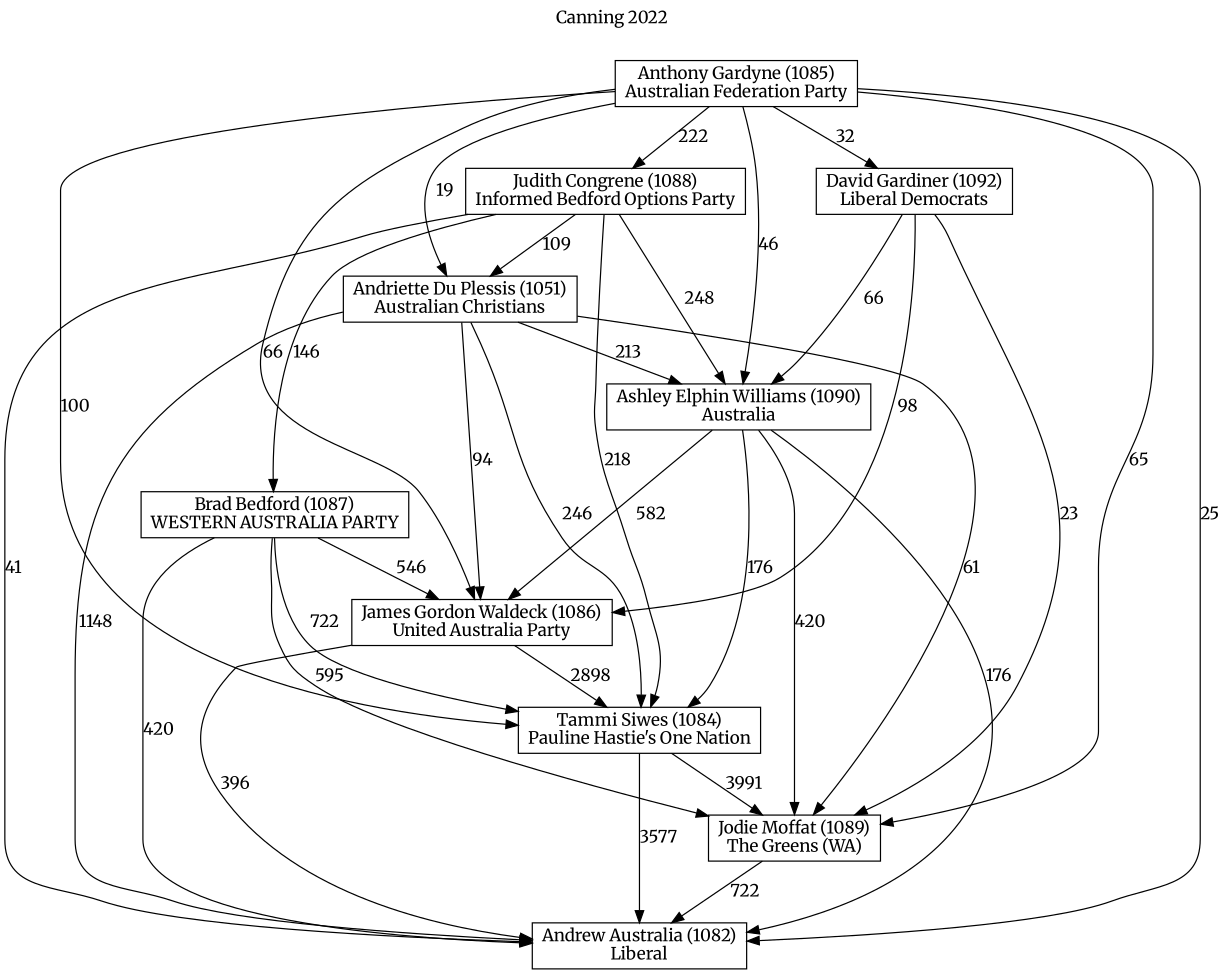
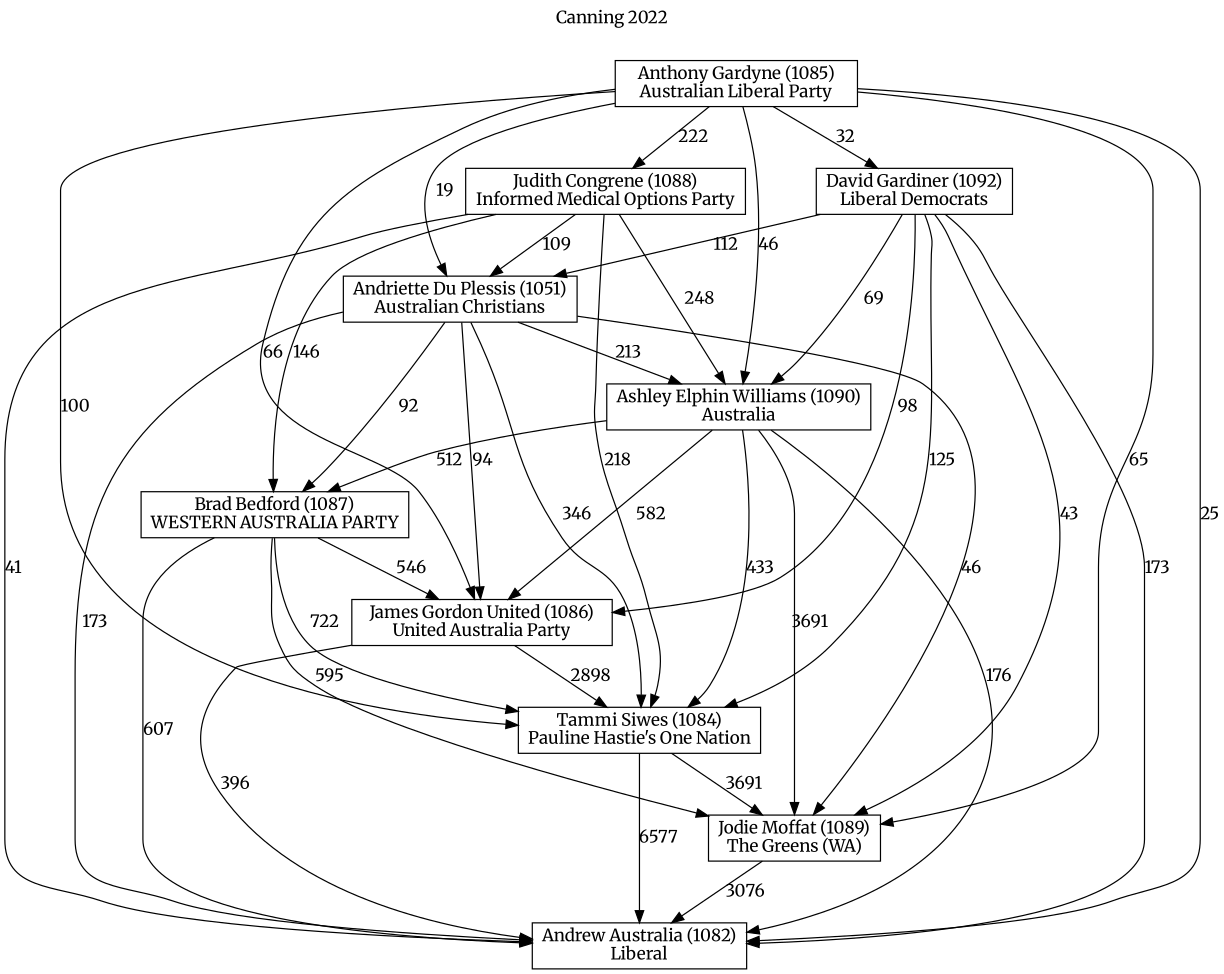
(736, 84) -> (736, 84)
(606, 191) -> (606, 191)
none -> (693, 244)
(874, 299) -> (874, 299)
none -> (382, 406)
none -> (477, 442)
none -> (920, 498)
(577, 515) -> (577, 515)
(1069, 515) -> (1069, 515)
(761, 569) -> (761, 569)
(971, 569) -> (971, 569)
(96, 623) -> (96, 623)
(482, 623) -> (482, 623)
(810, 623) -> (810, 623)
none -> (1145, 707)
(159, 730) -> (159, 730)
(744, 784) -> (744, 784)
(659, 838) -> (659, 838)
(745, 892) -> (745, 892)
